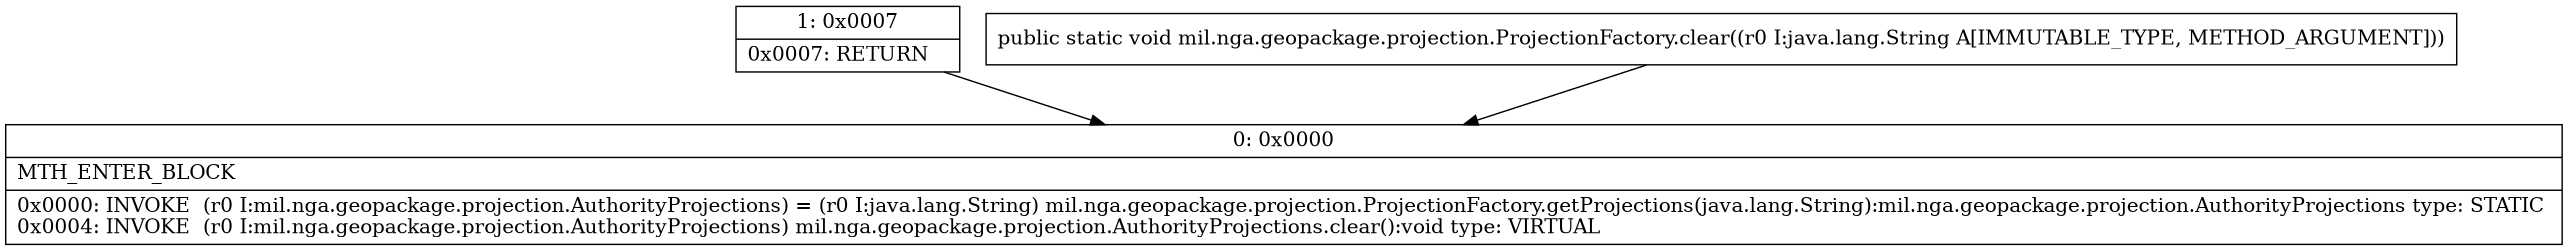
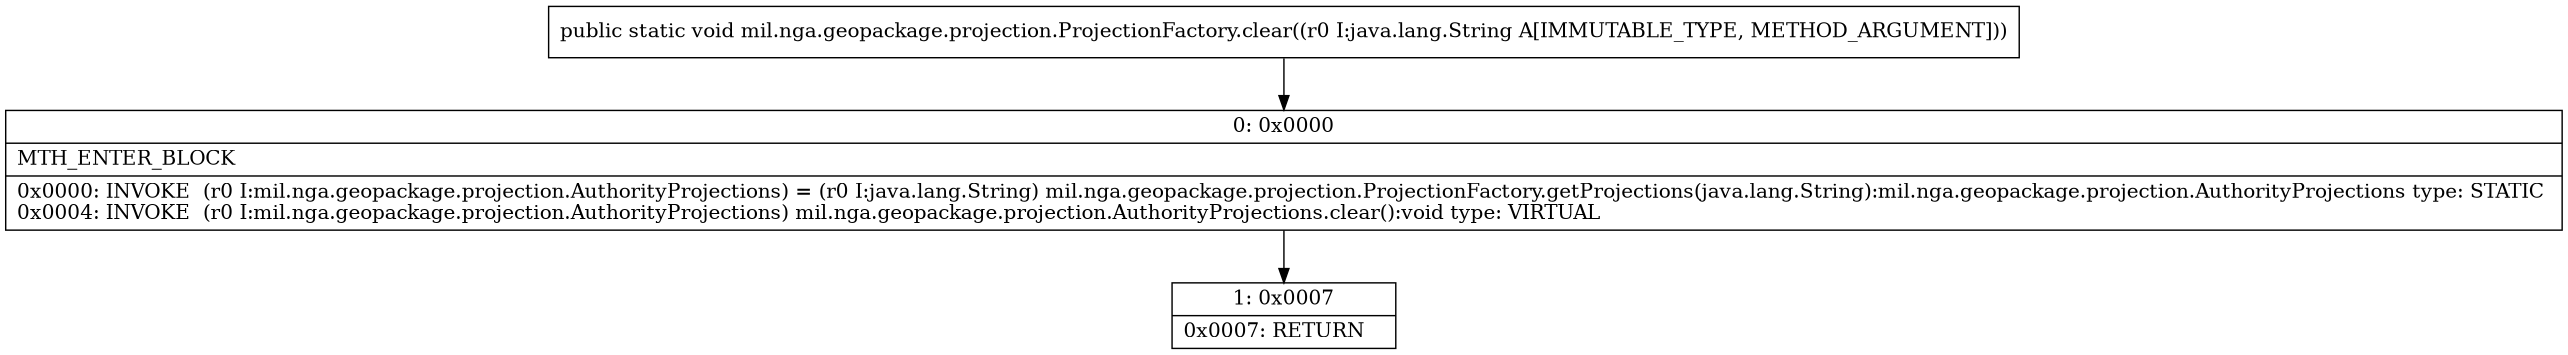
(1018, 96) -> (1284, 249)
